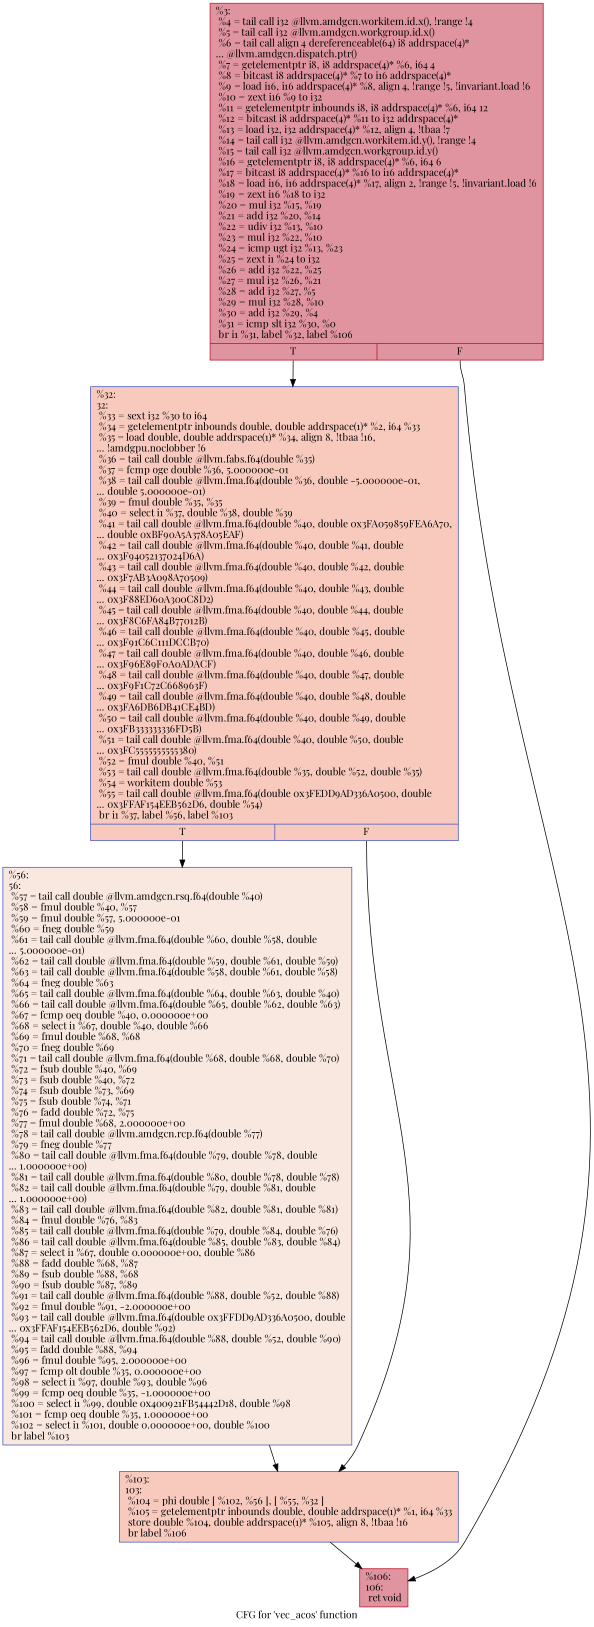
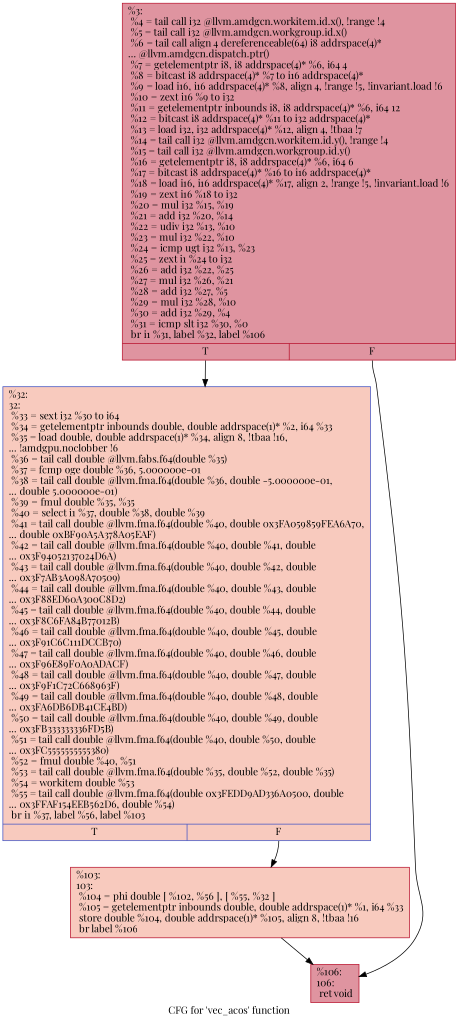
(177, 1156) -> none
(289, 1507) -> (240, 903)
